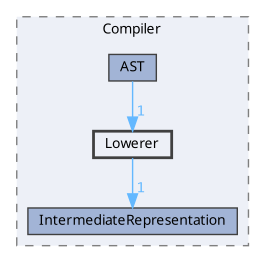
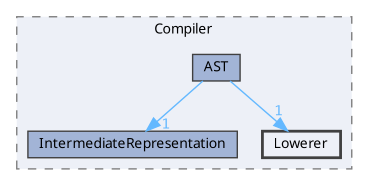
(133, 176) -> (180, 101)
